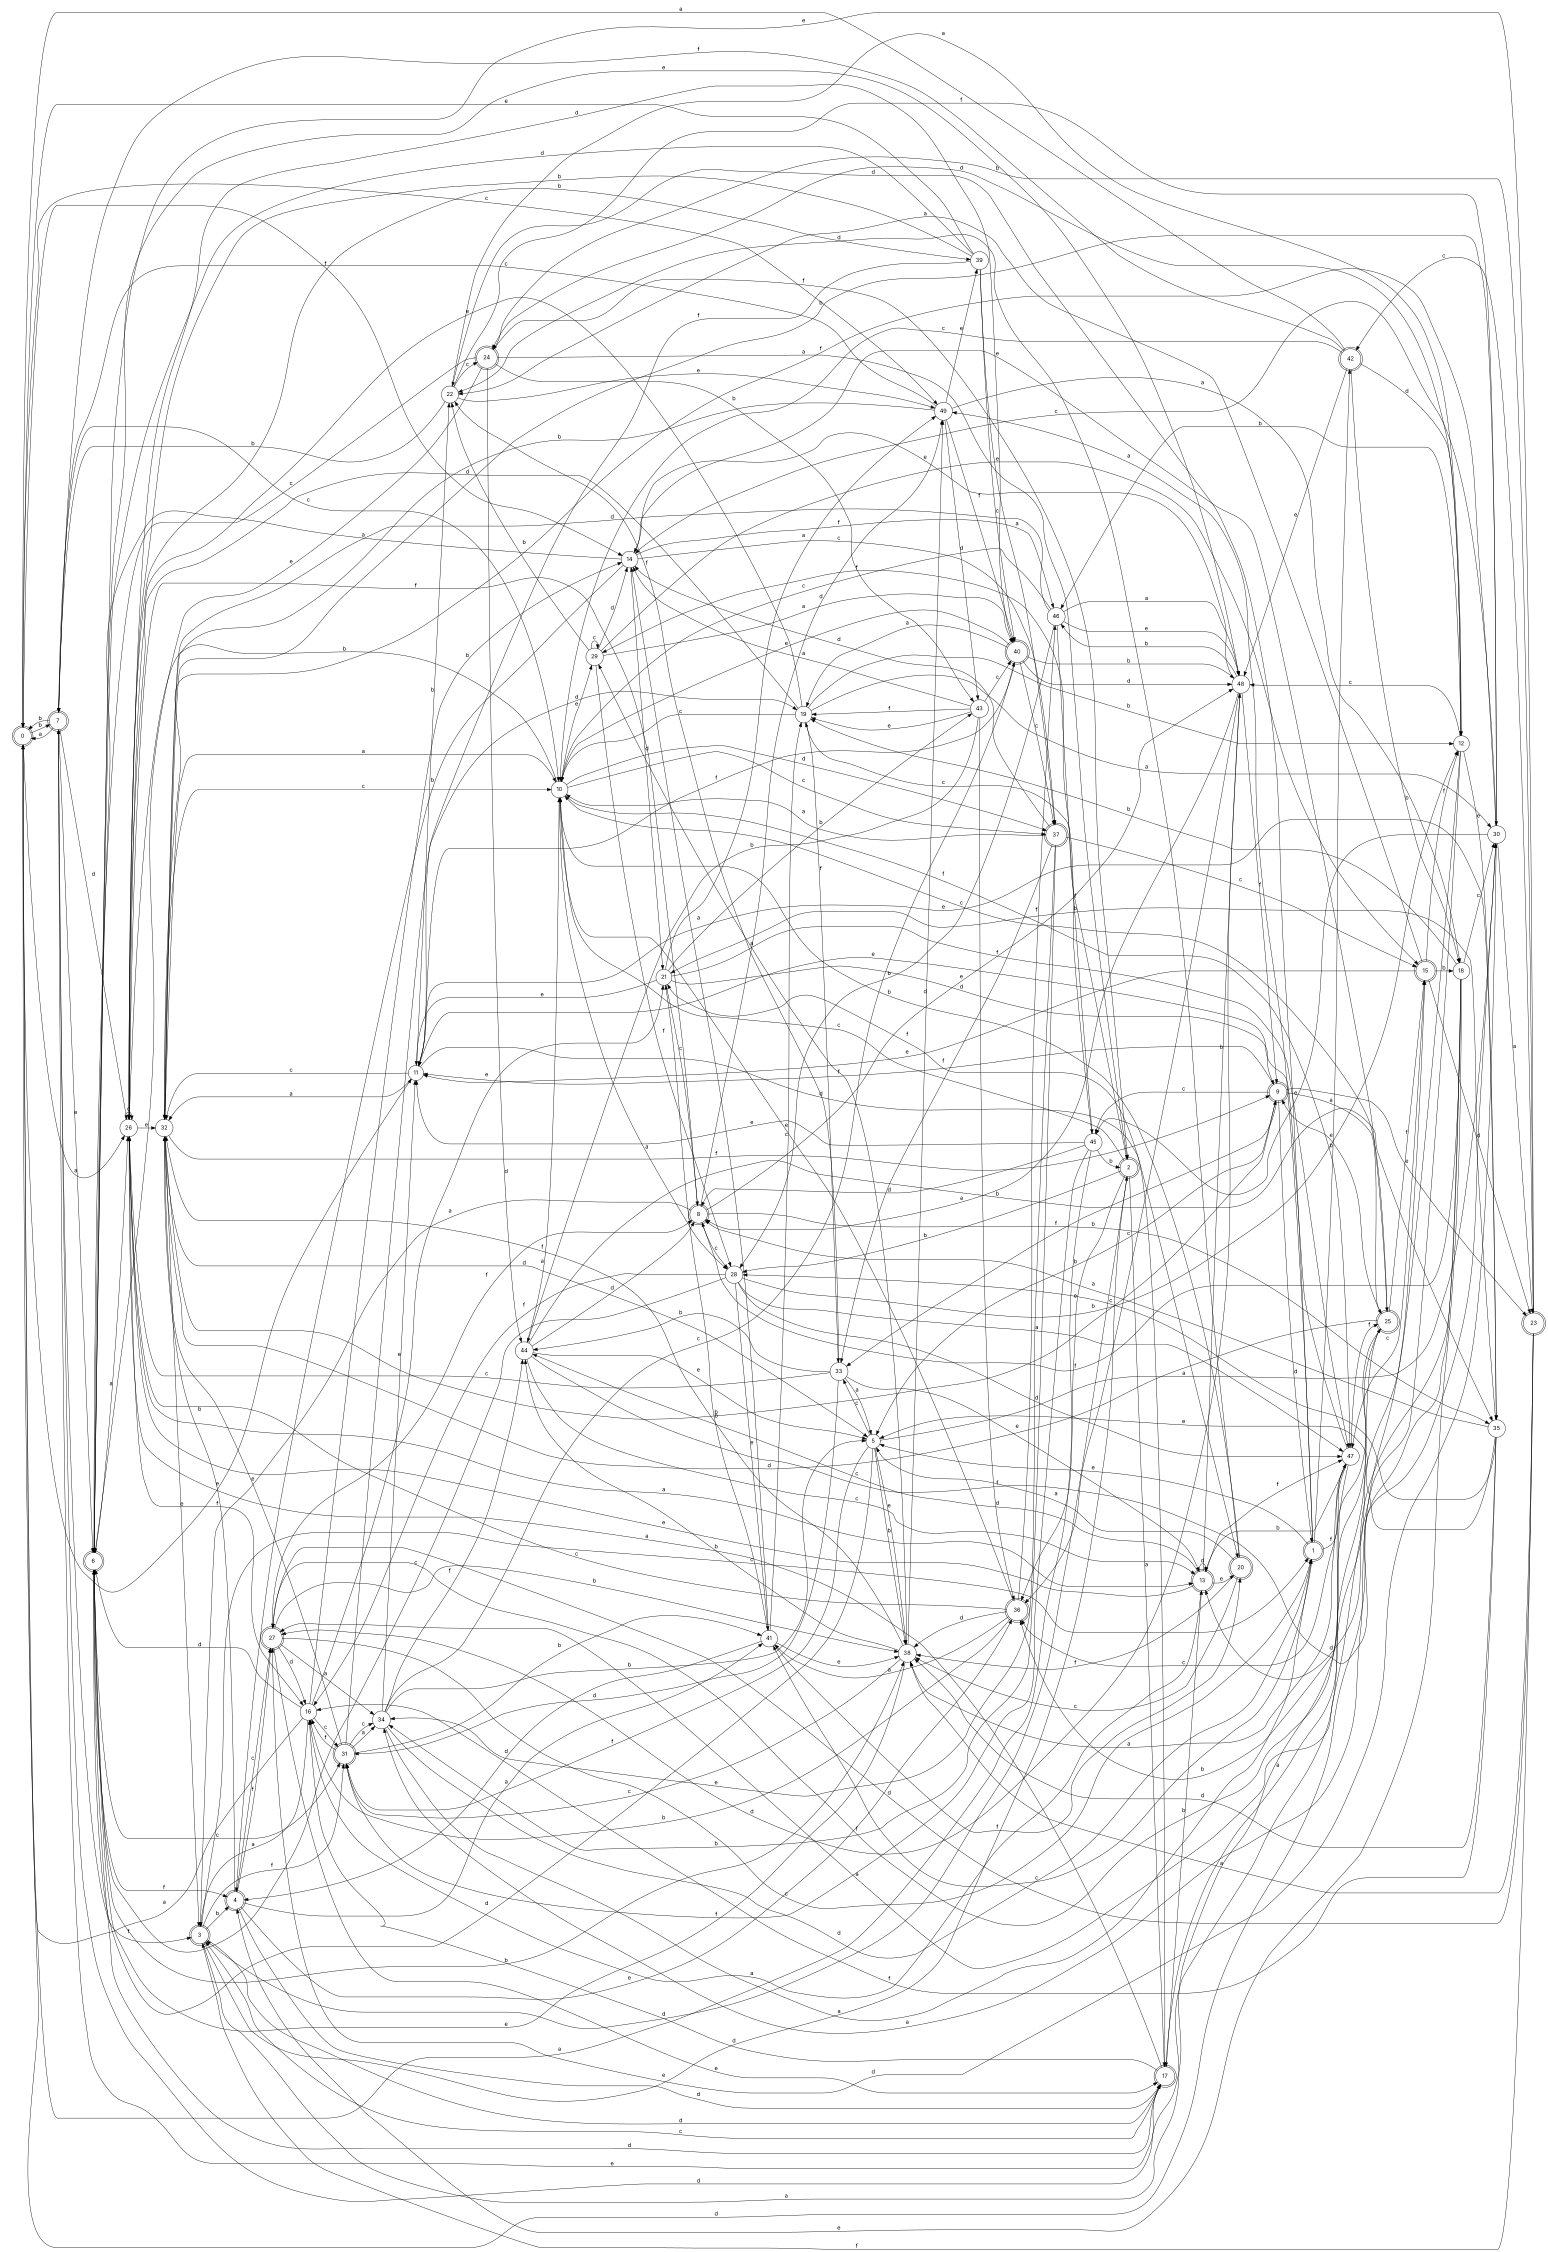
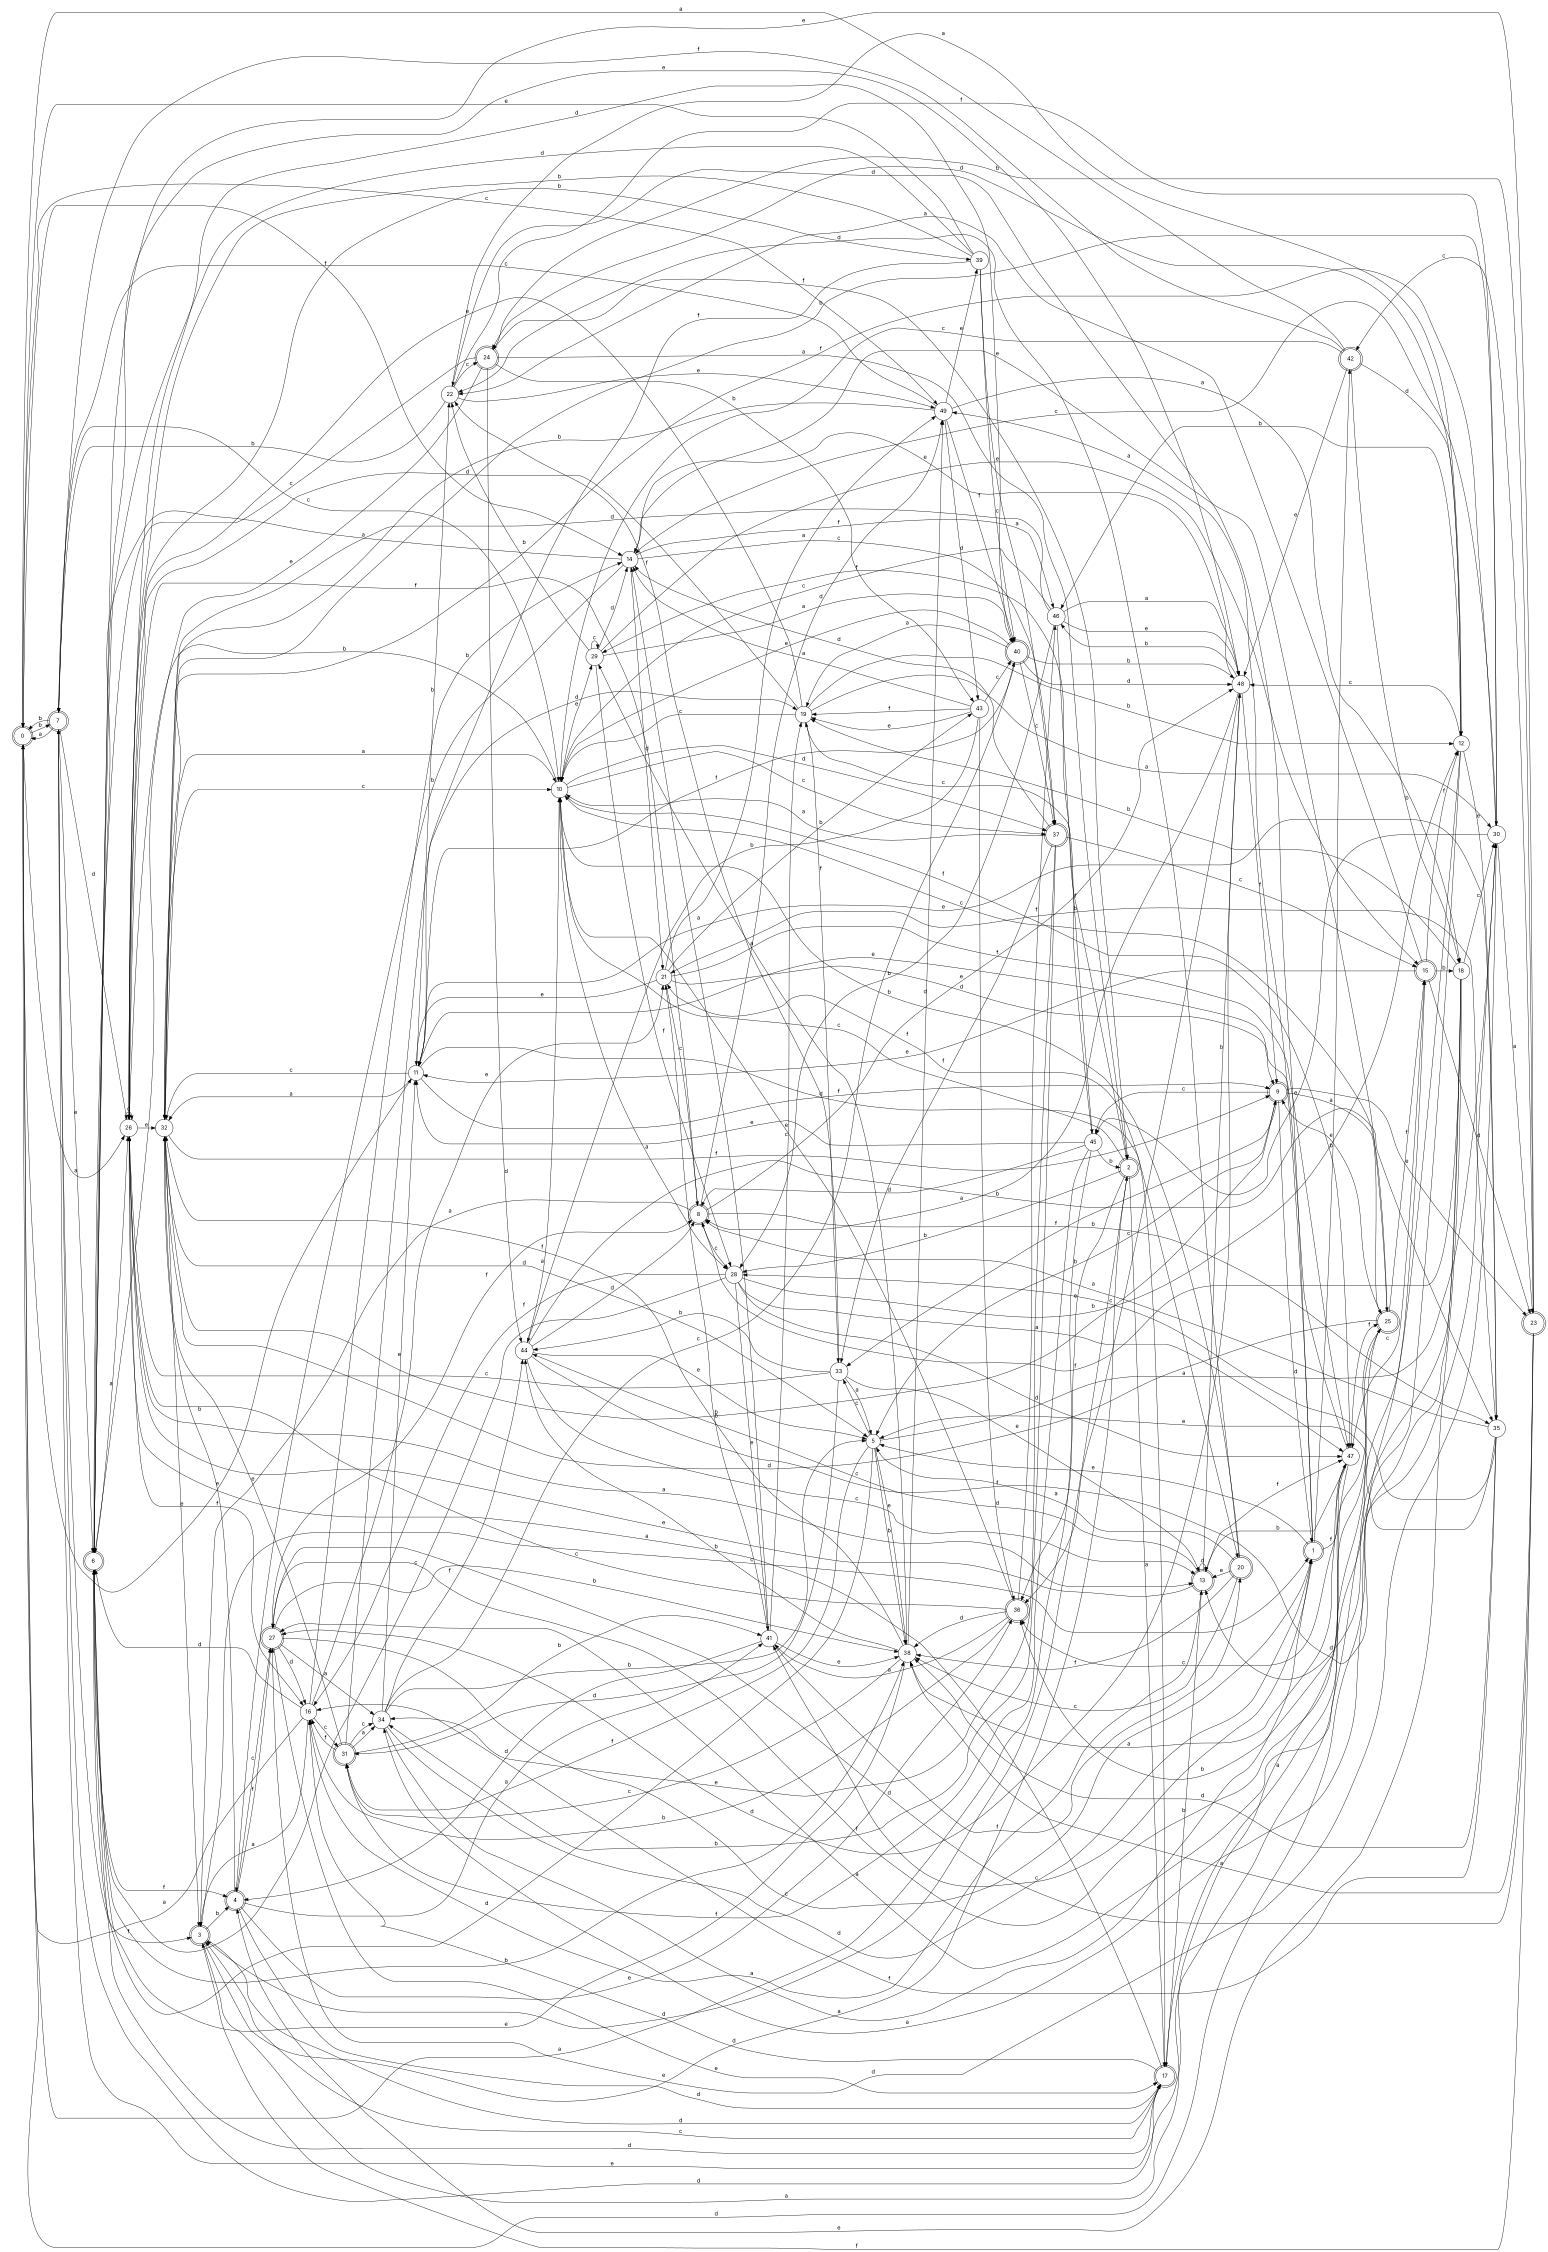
(882, 1074) -> (834, 1096)
(1222, 1582) -> (1223, 1574)
(118, 1826) -> none
(295, 1867) -> none
